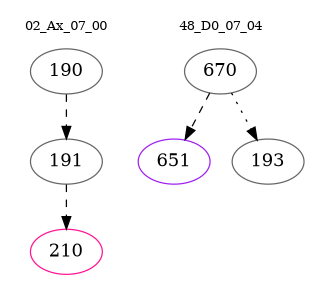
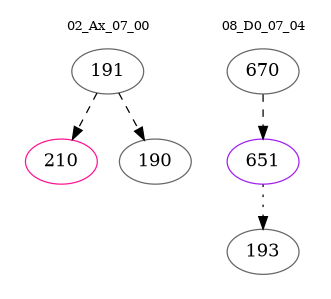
(221, 27) -> (264, 27)
(66, 110) -> (128, 111)
(241, 111) -> (263, 201)
